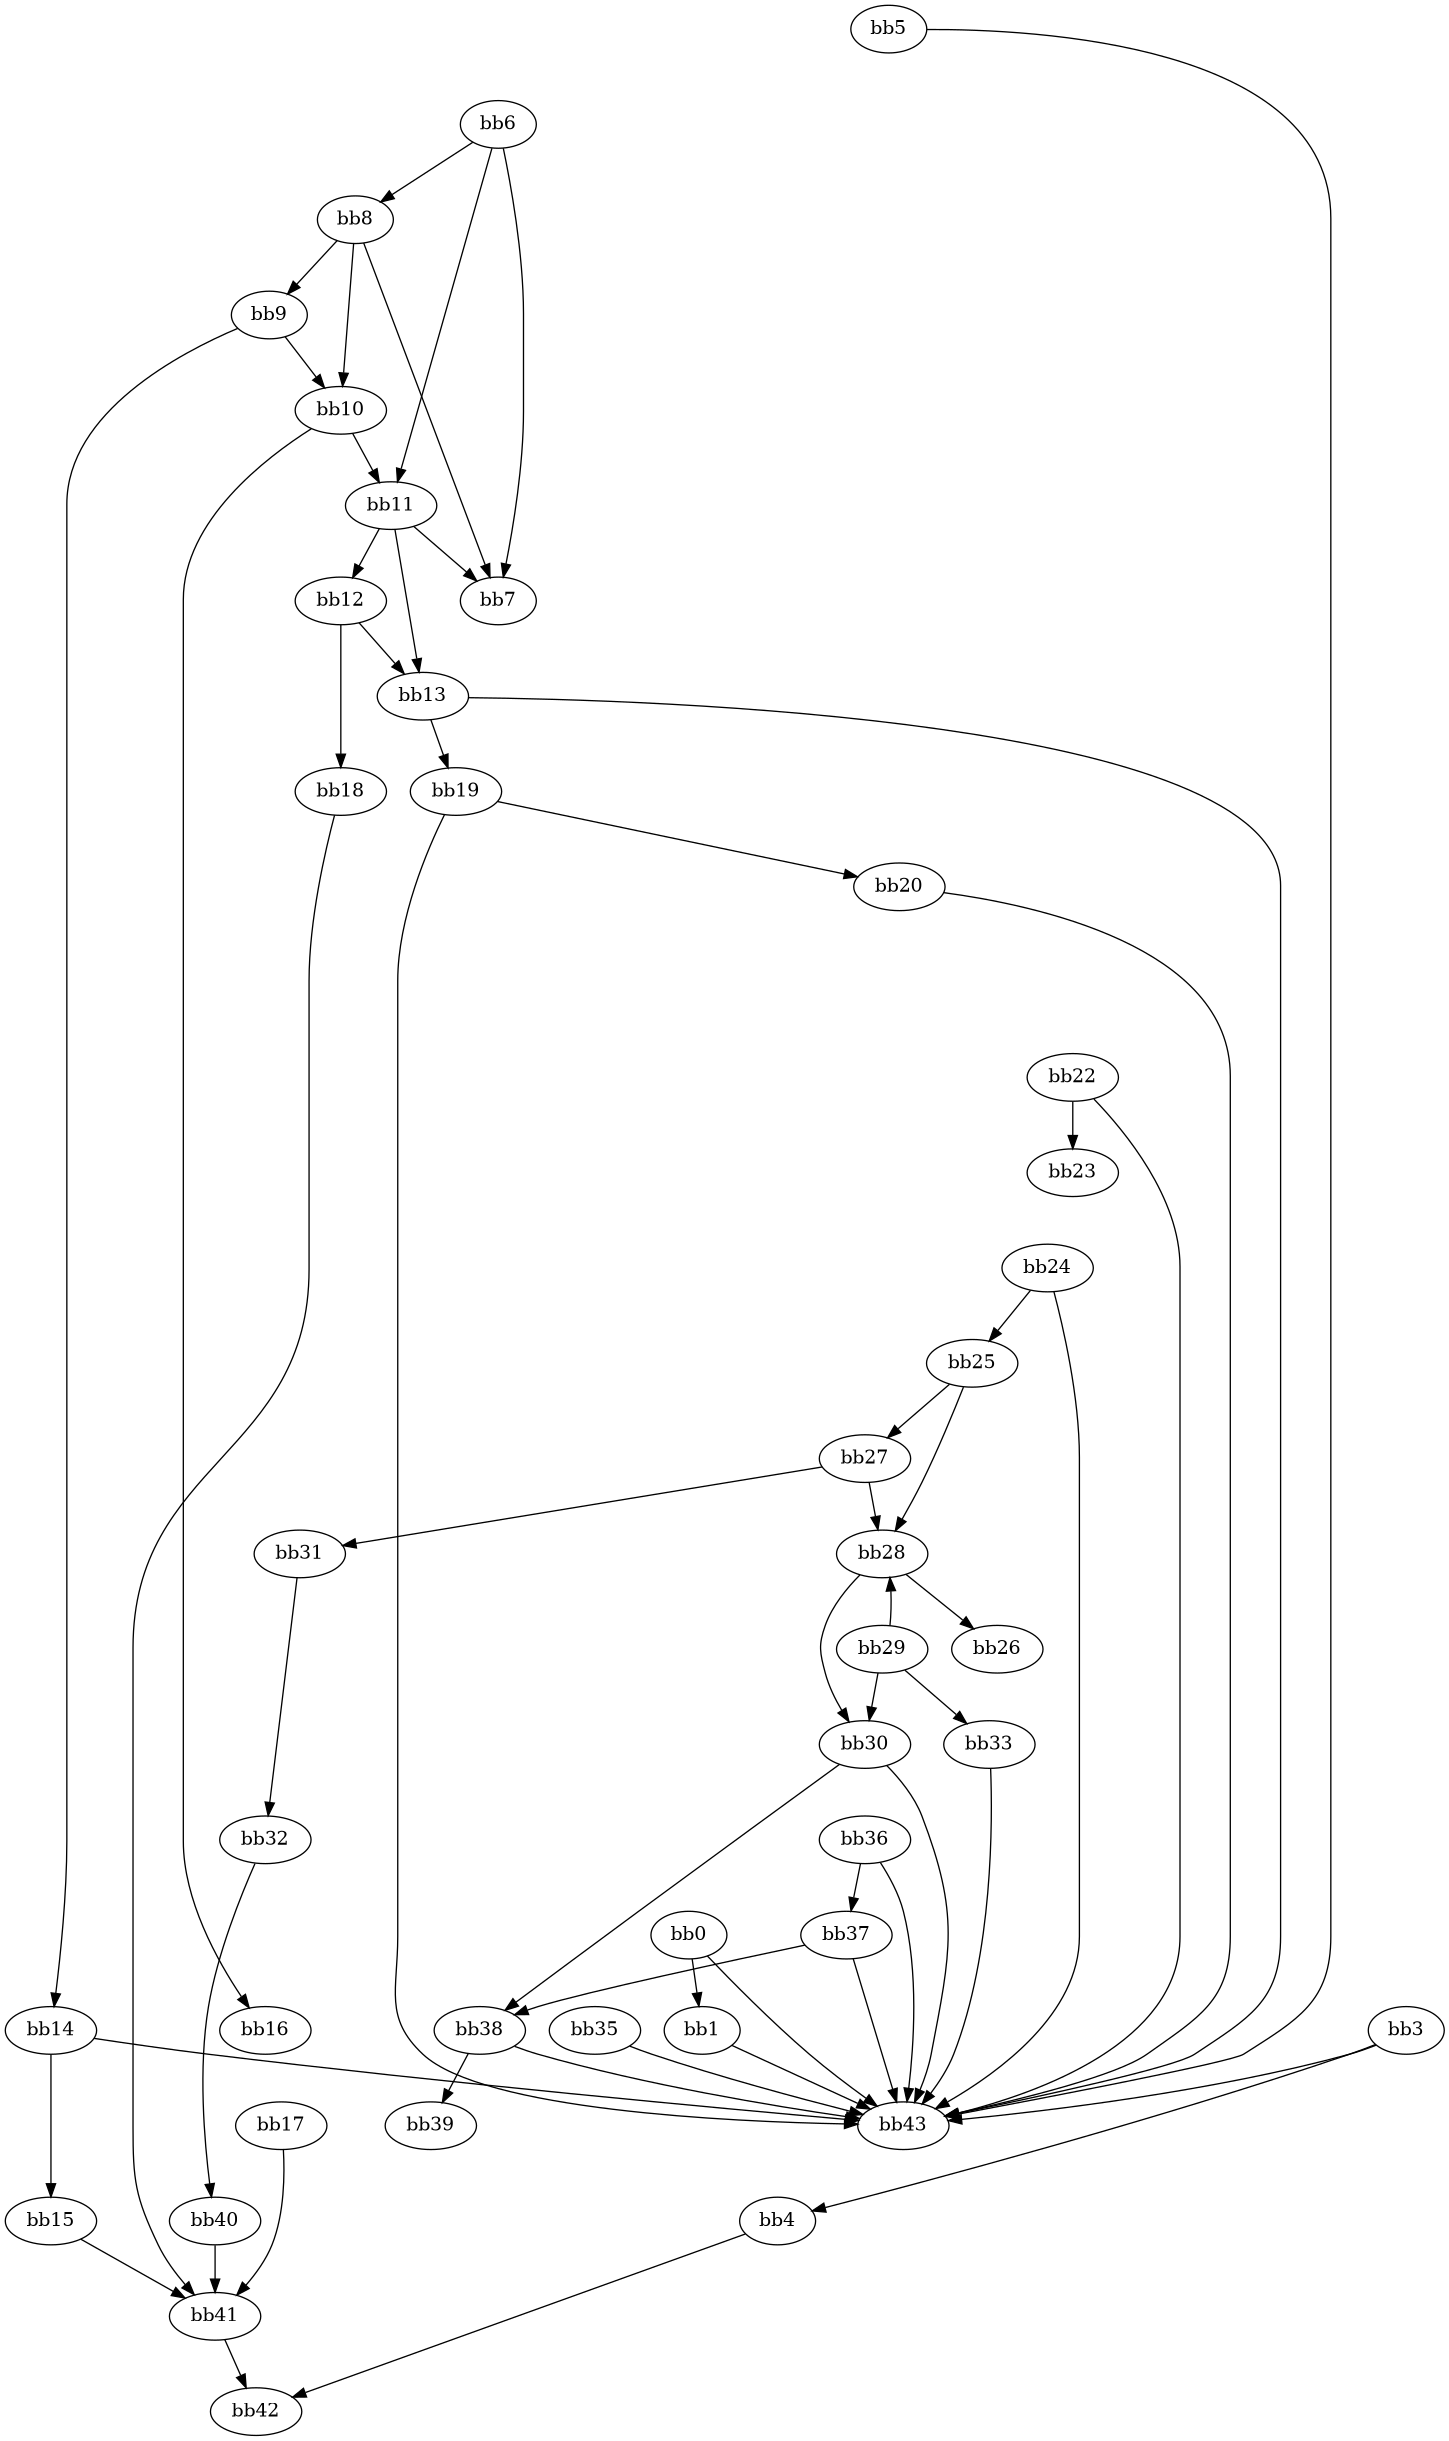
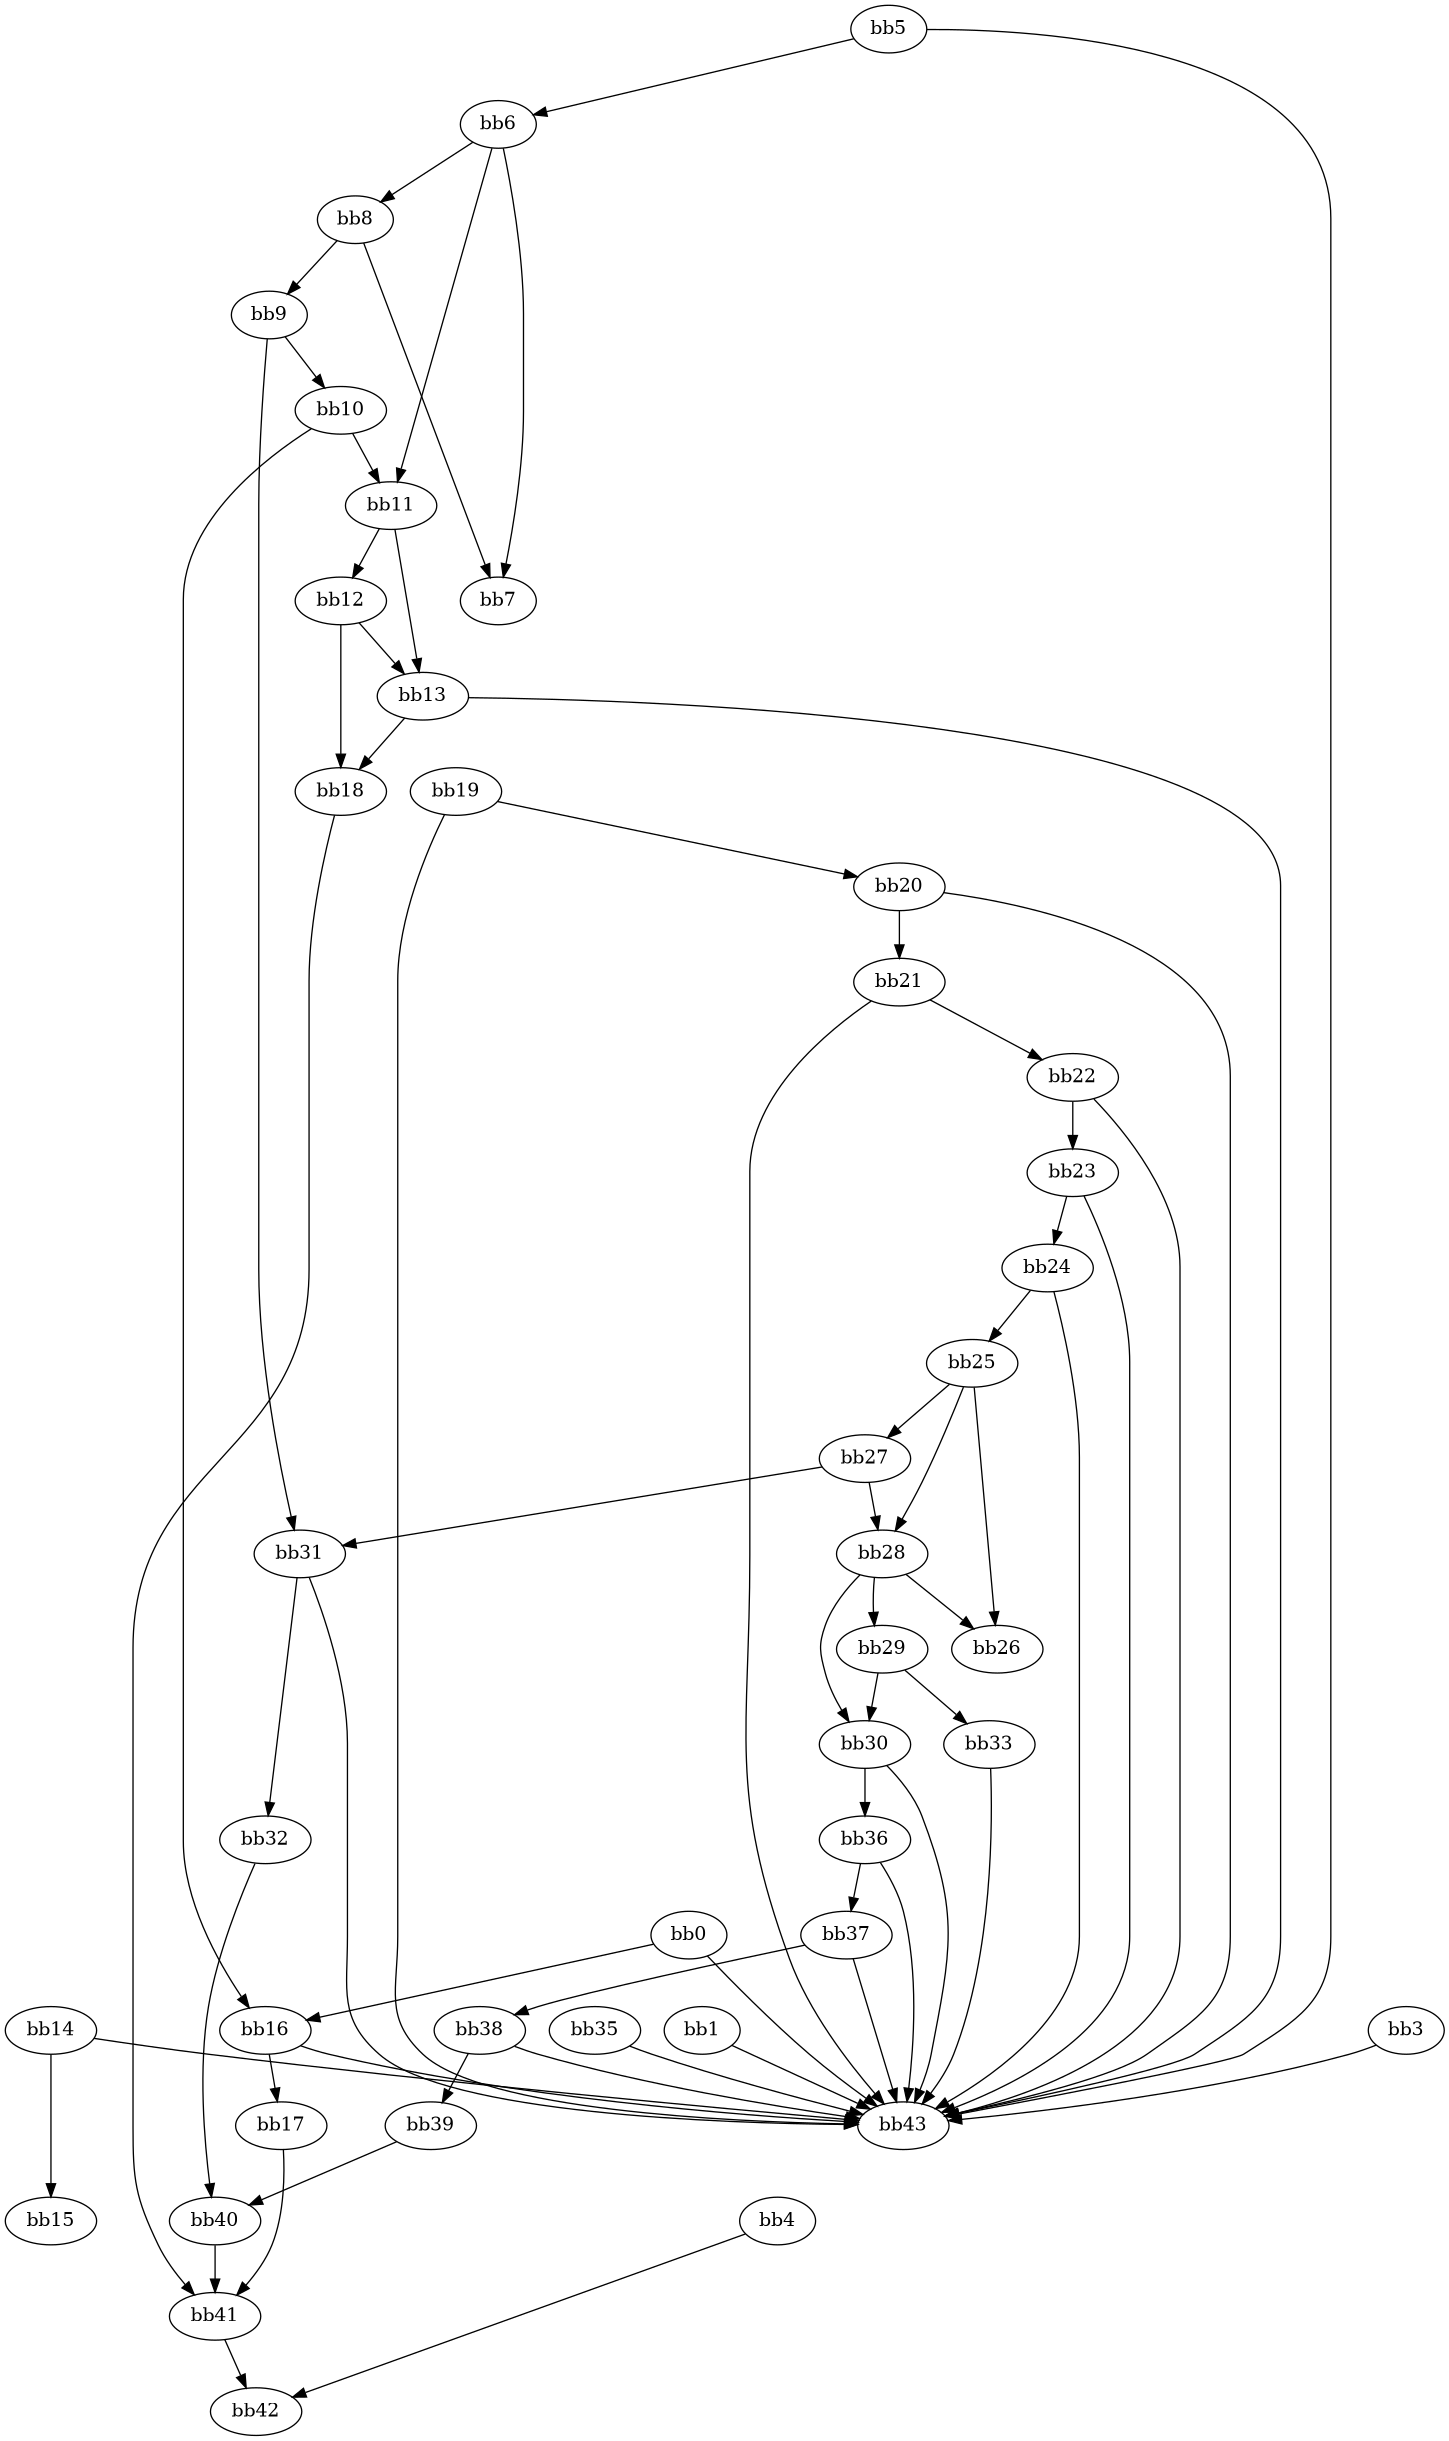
none -> (700, 75)
(349, 308) -> none
(440, 549) -> none
(437, 738) -> (387, 738)
none -> (899, 982)
(67, 1120) -> (259, 929)
none -> (1062, 1214)
none -> (984, 1499)
(891, 1608) -> (873, 1595)
none -> (1130, 1692)
(677, 1883) -> (865, 1786)
(695, 1978) -> (487, 1981)
none -> (373, 2048)
none -> (272, 2071)
none -> (571, 2096)
(1102, 2132) -> none
none -> (329, 2171)
(127, 2265) -> none
